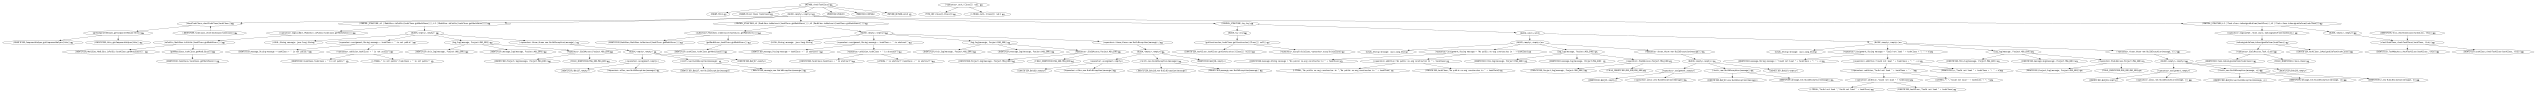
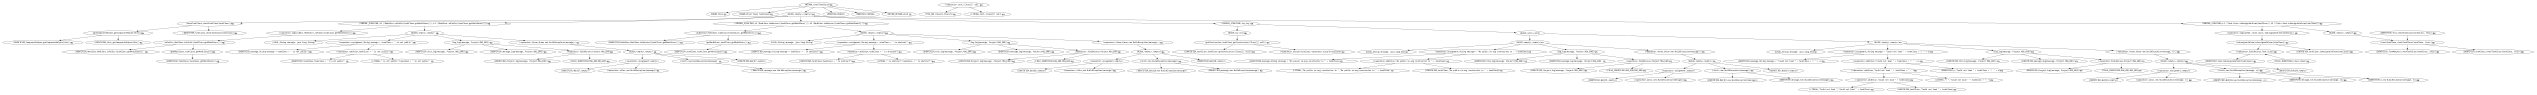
(211, 29) -> (209, 28)
(2273, 57) -> (2275, 57)
(705, 71) -> none
